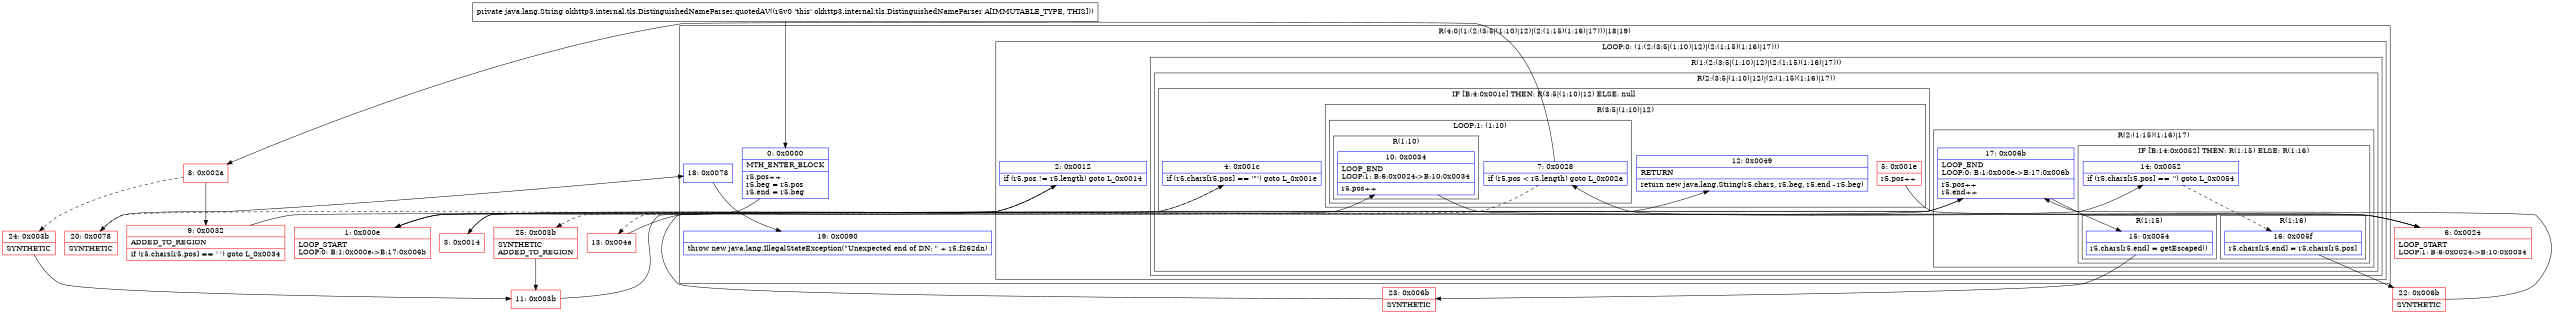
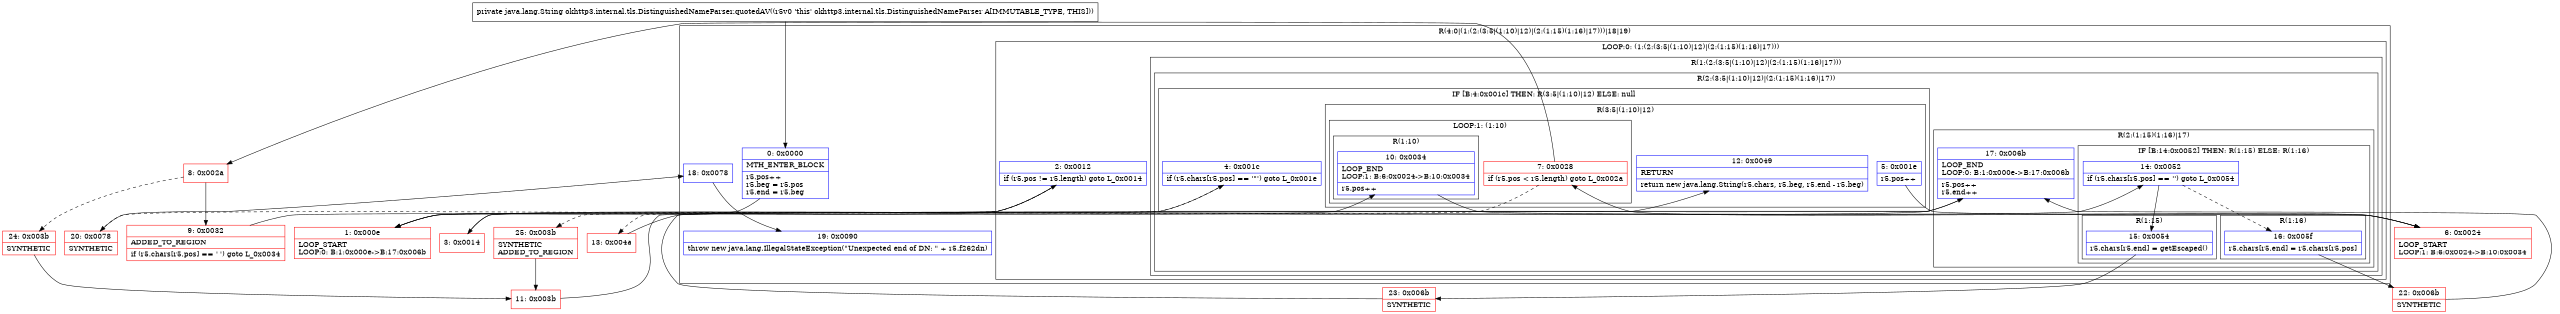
(1556, 173) -> (1556, 173)
(1899, 173) -> (1899, 173)
(2092, 218) -> (2156, 206)
